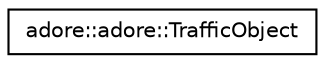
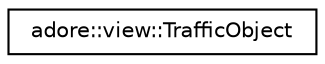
(162, 32) -> (162, 32)
